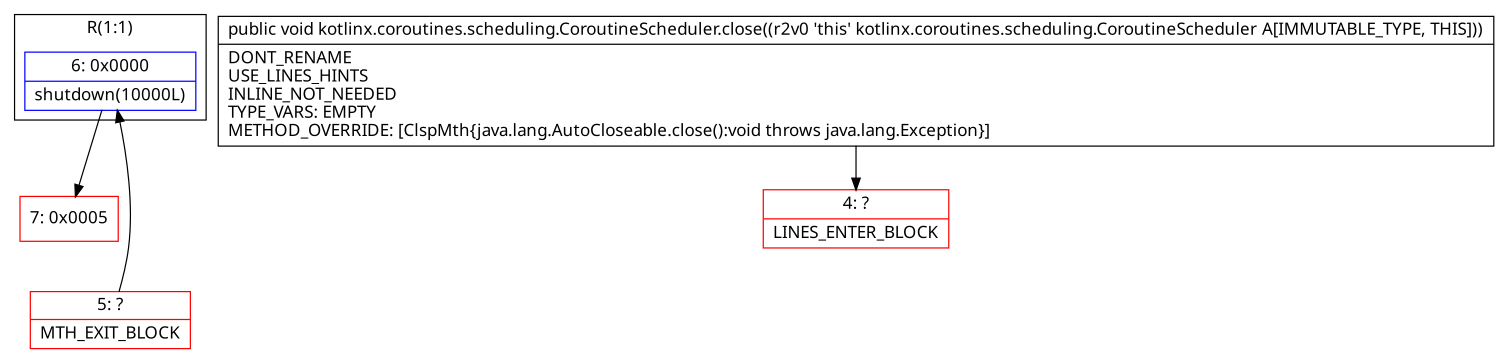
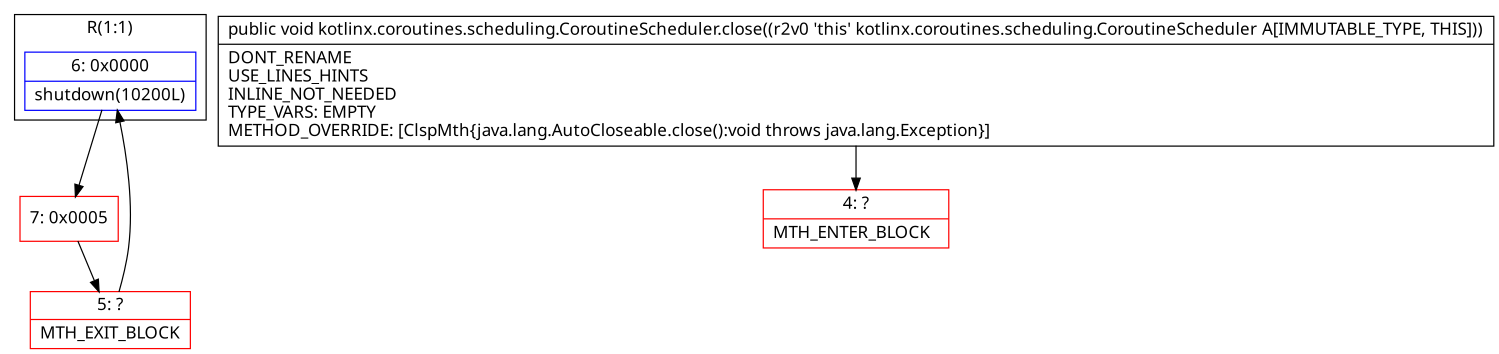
(110, 95) -> (110, 95)
(856, 233) -> (852, 233)
none -> (86, 261)
